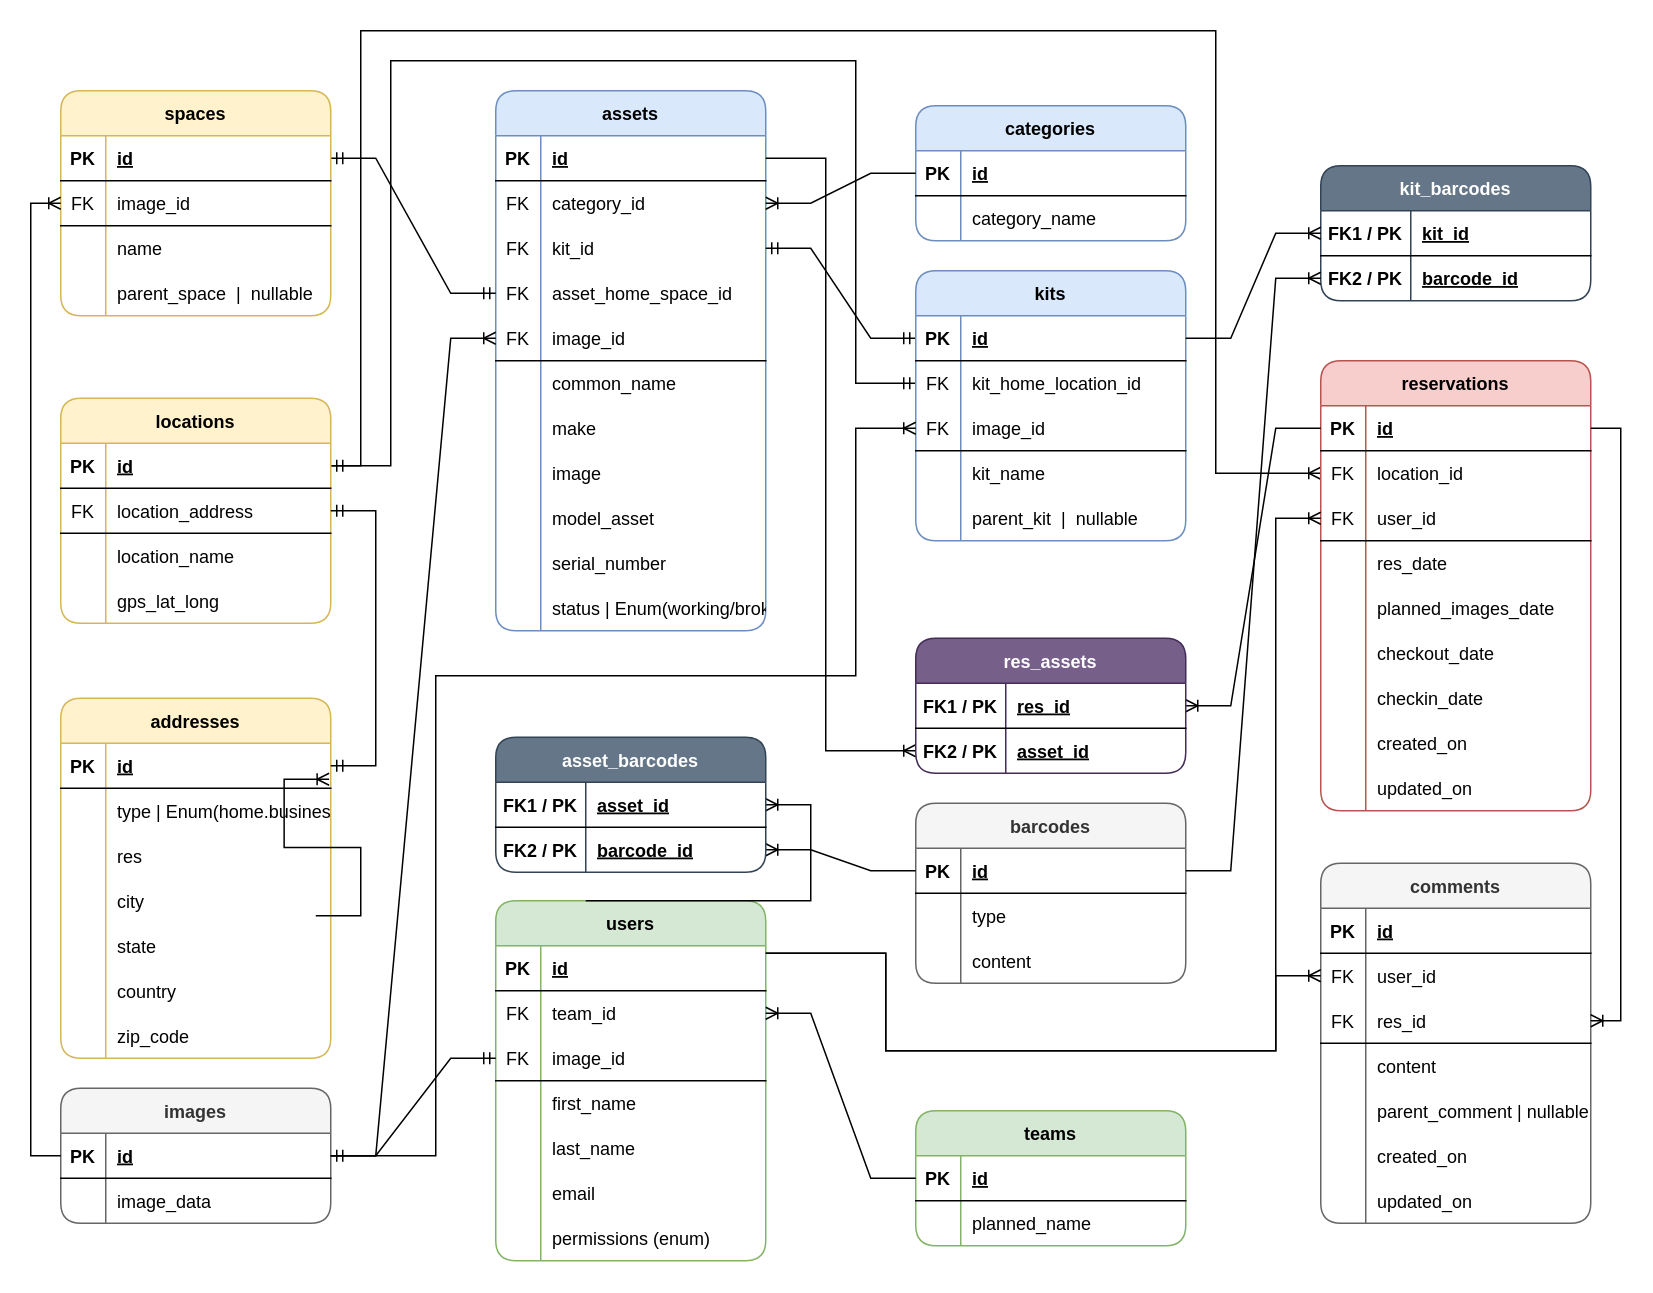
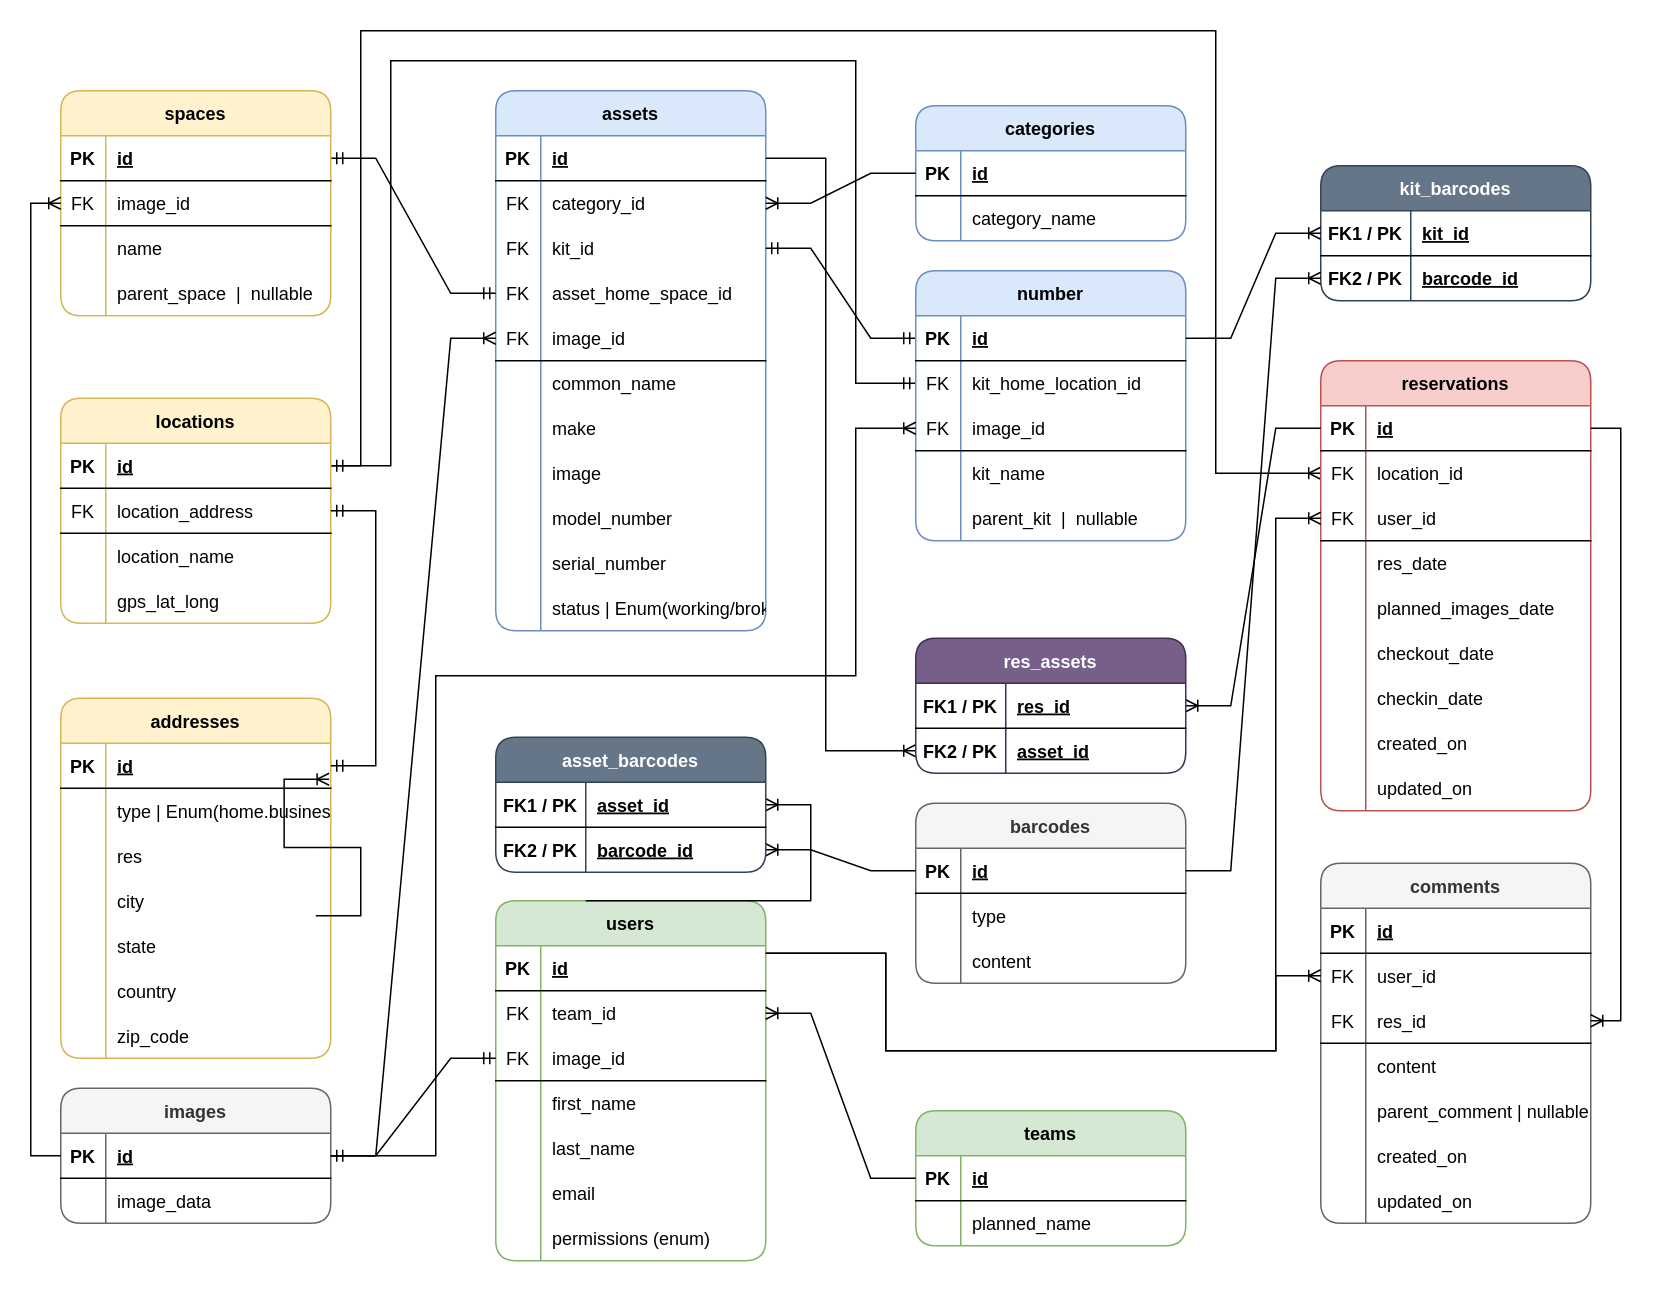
(1050, 294) -> (1050, 294)
(605, 519) -> (610, 519)
